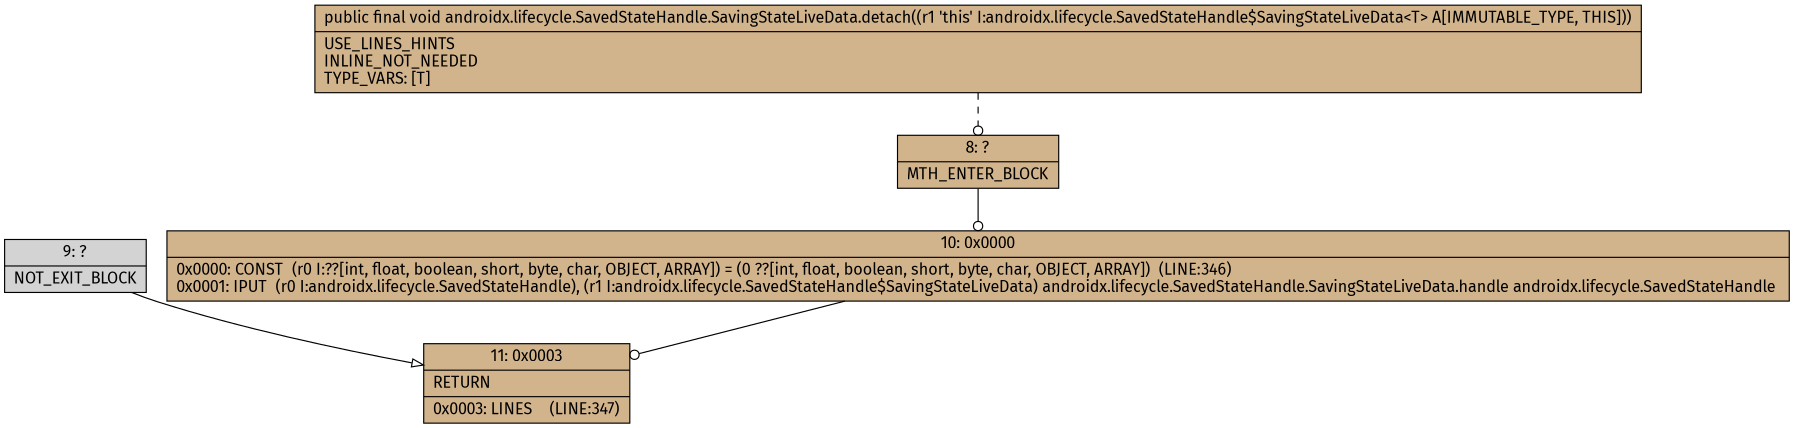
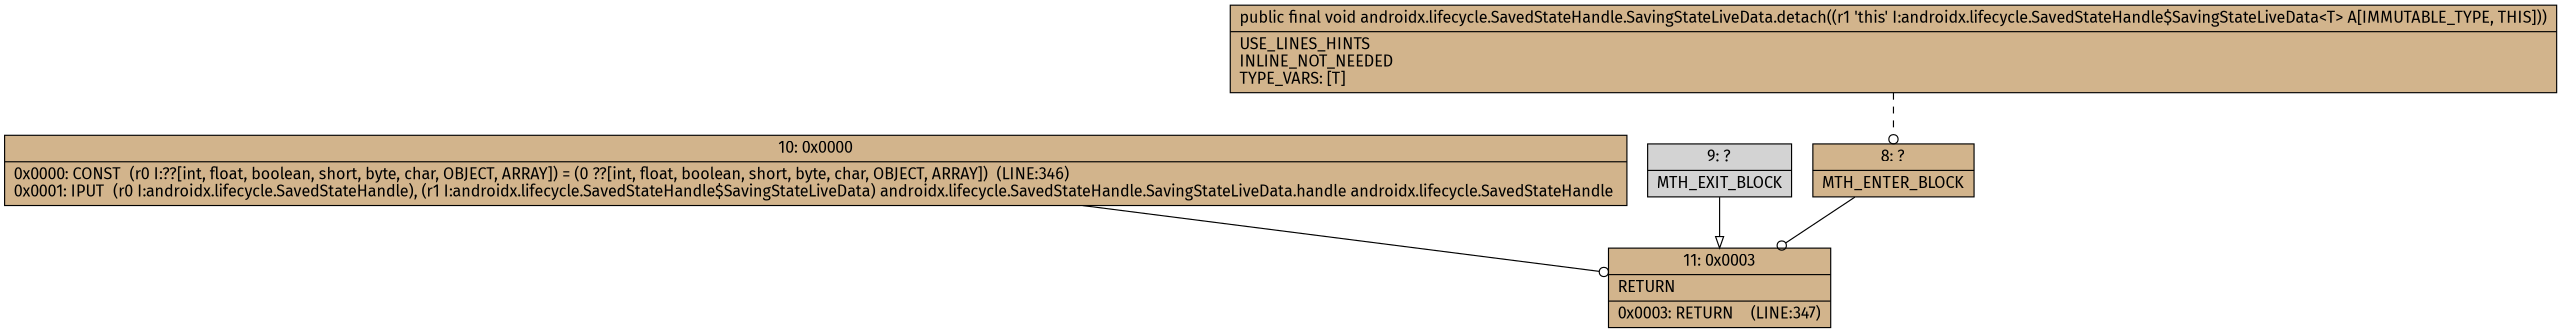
(978, 205) -> (1820, 220)
(75, 279) -> (1720, 183)
(527, 409) -> (1720, 314)
